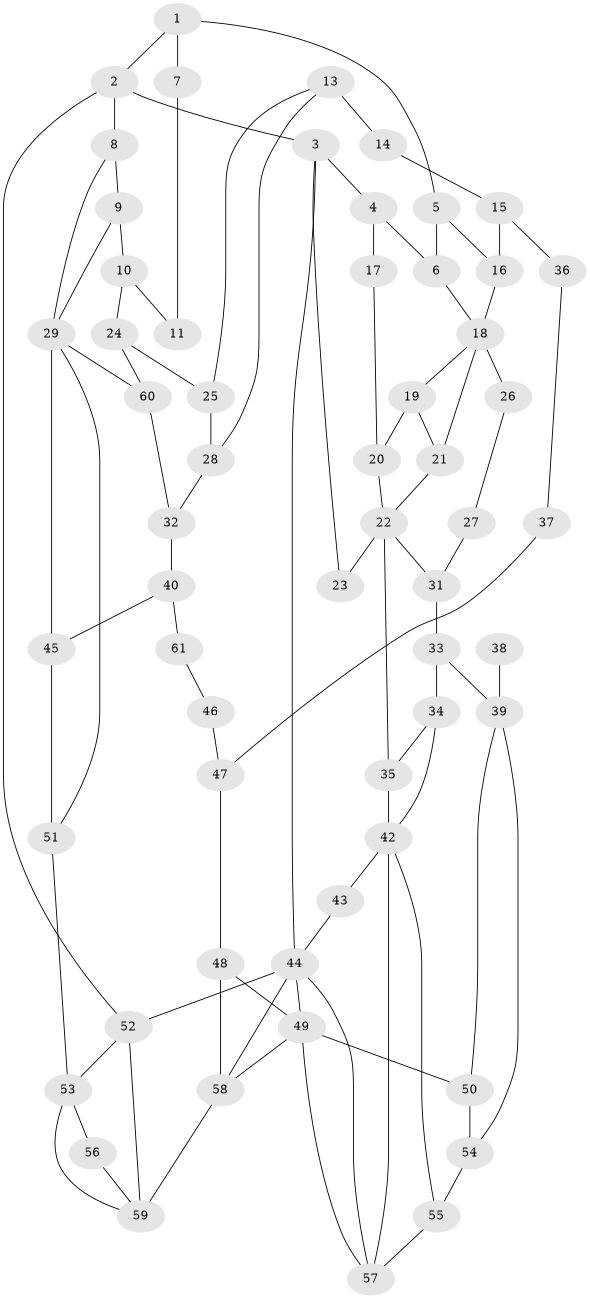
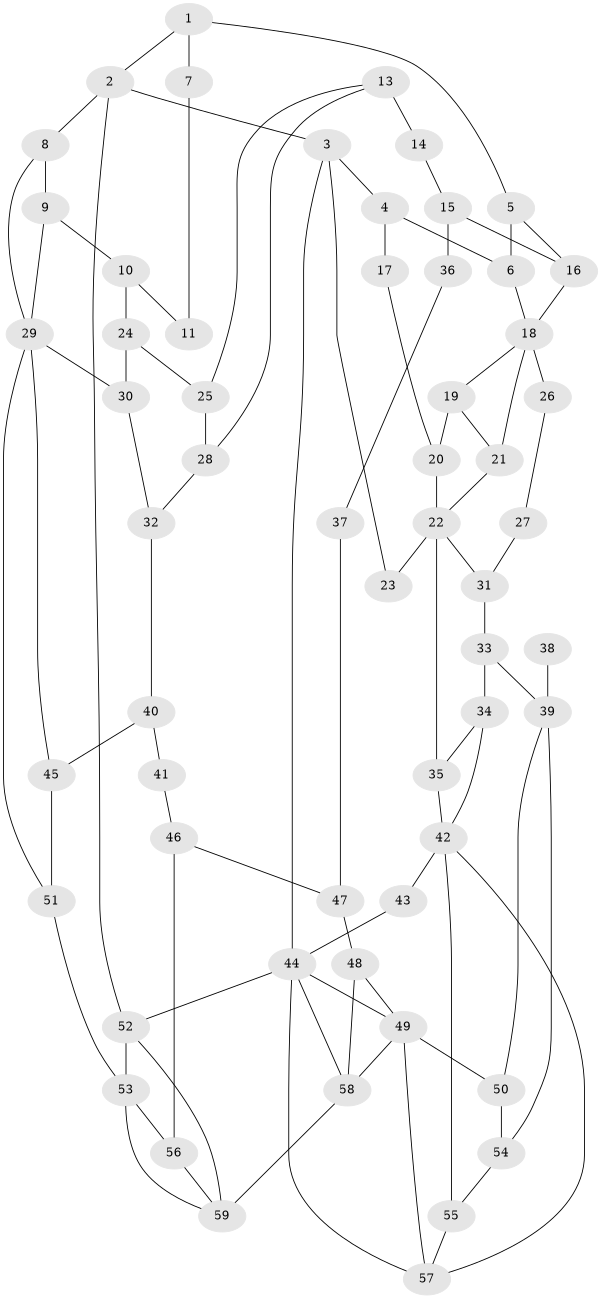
(148, 397) -> (126, 397)
(179, 649) -> (162, 775)
none -> (174, 996)
